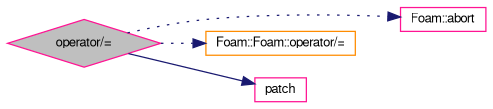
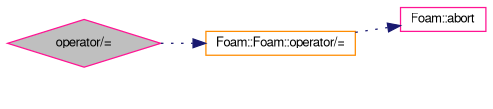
(257, 16) -> (371, 30)
(281, 90) -> none
